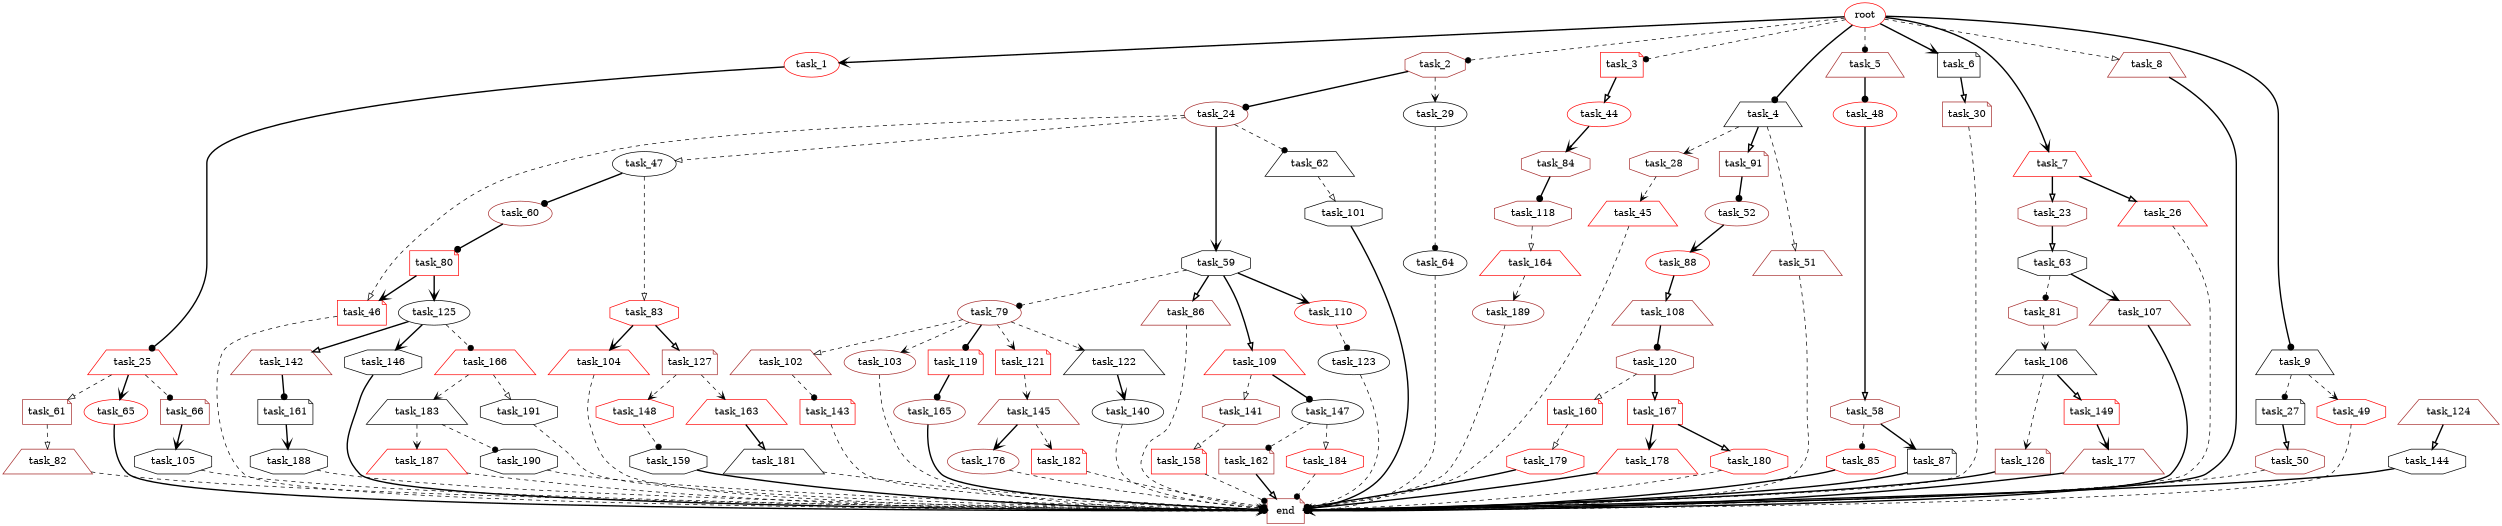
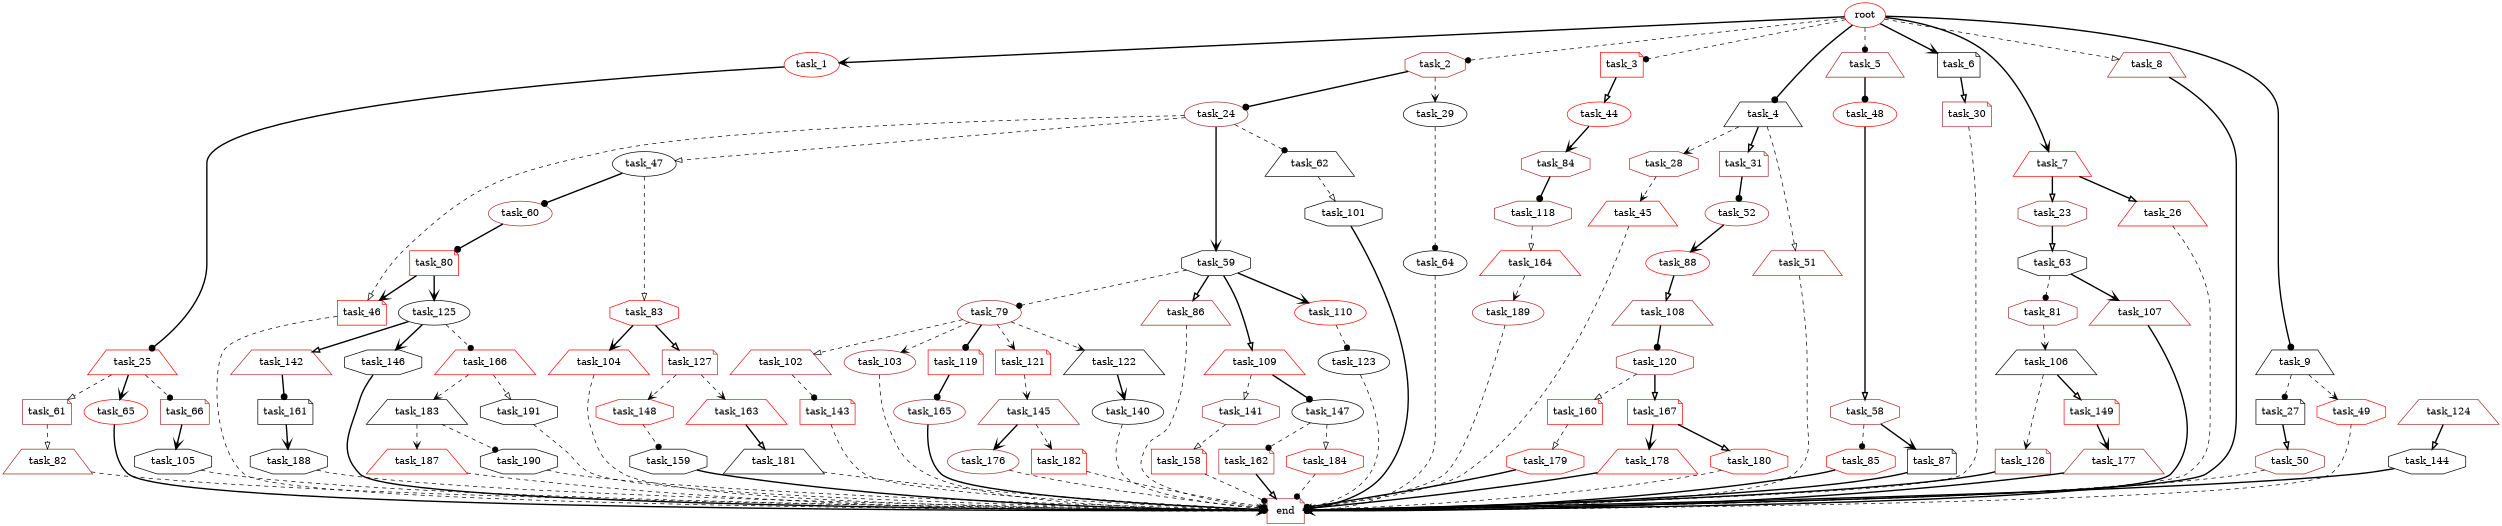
(1744, 164) -> (1744, 164)
